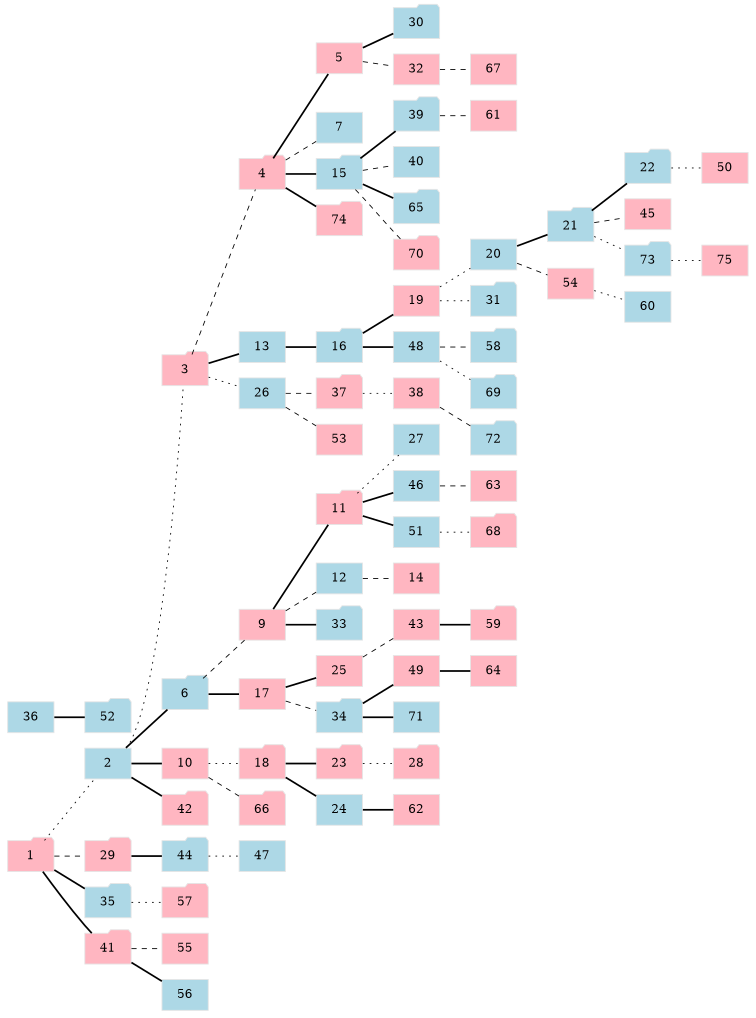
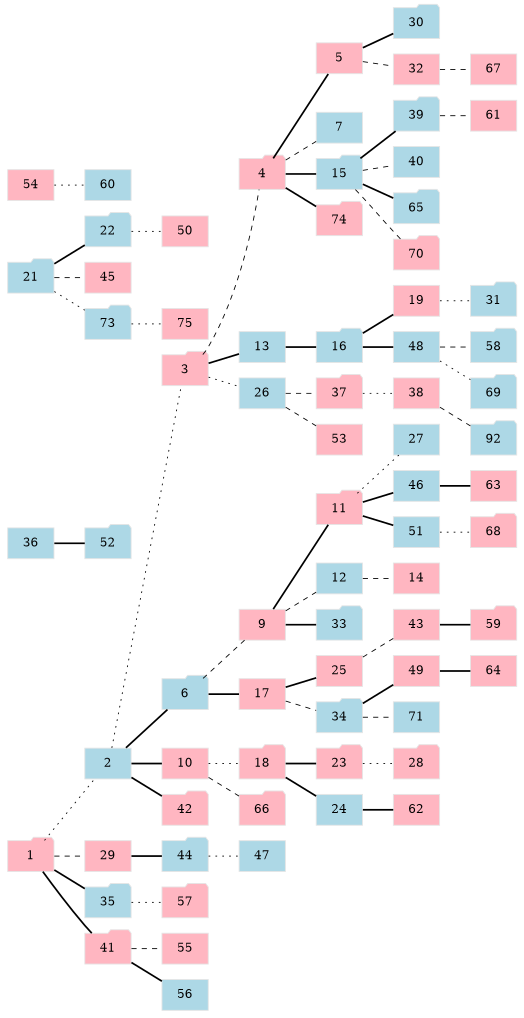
(494, 255) -> none
(494, 440) -> (494, 440)
(455, 486) -> (455, 486)
(378, 717) -> (378, 717)
(108, 856) -> (108, 856)
